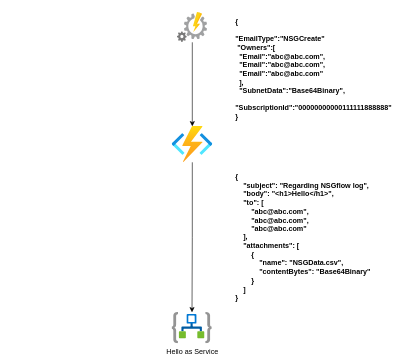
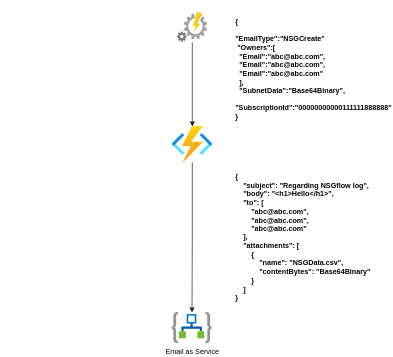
(193, 352) -> (193, 352)
